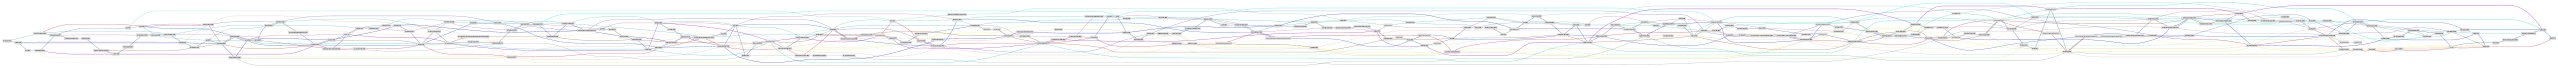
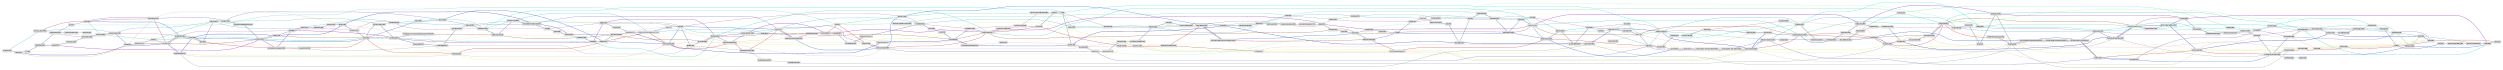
(101, 50) -> none
